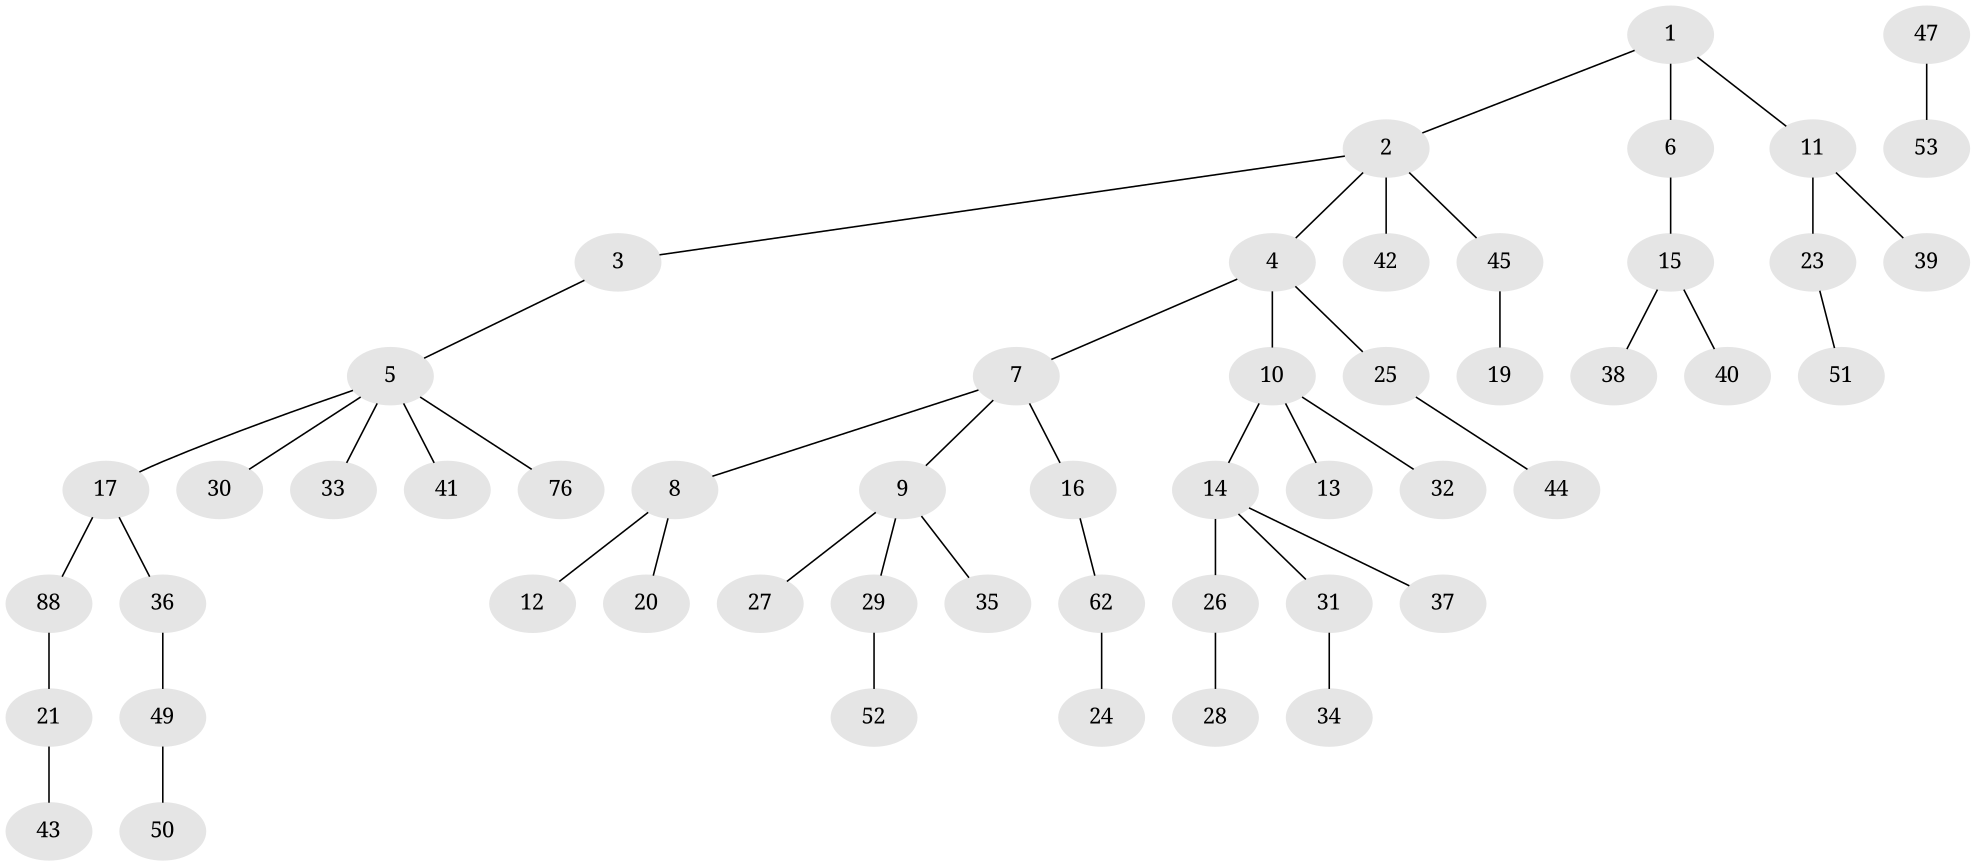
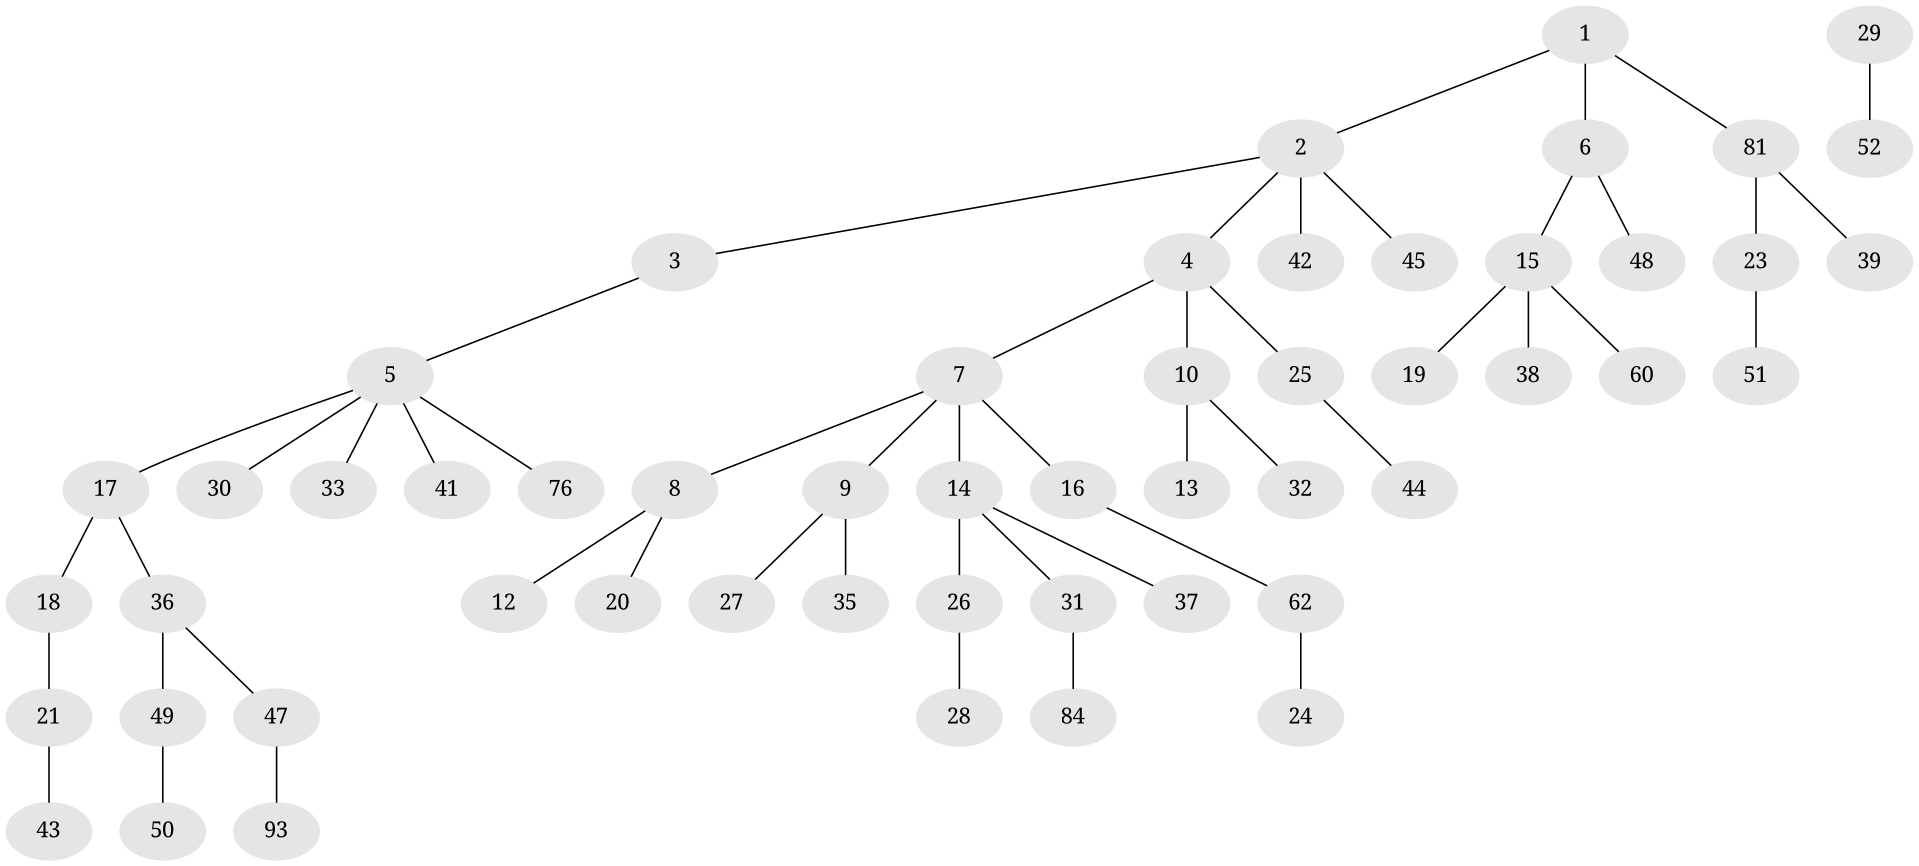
(1813, 149) -> (1756, 149)
(1927, 149) -> (277, 831)
none -> (1642, 262)
(1500, 319) -> (1472, 319)
(1728, 376) -> (1642, 376)
(1244, 433) -> (959, 433)
(888, 547) -> none
(49, 604) -> (49, 604)
none -> (220, 661)
(1329, 718) -> (1073, 718)
